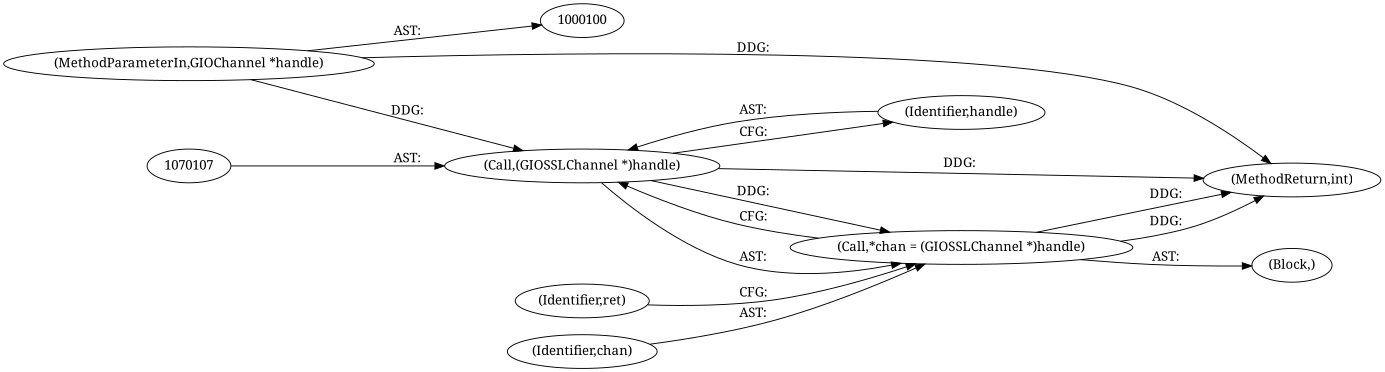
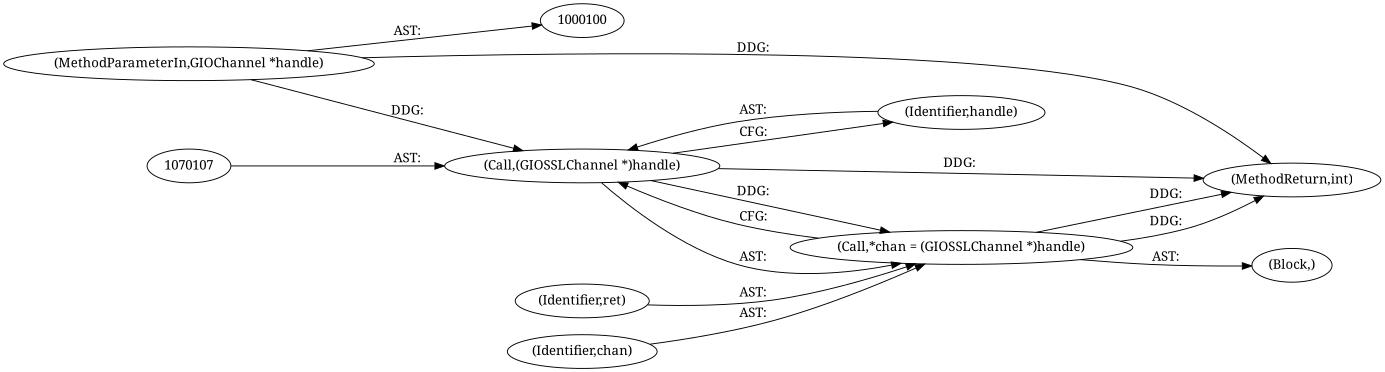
(755, 293) -> (755, 293)
